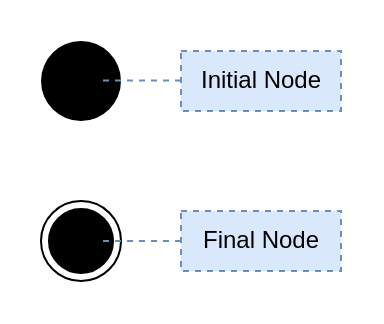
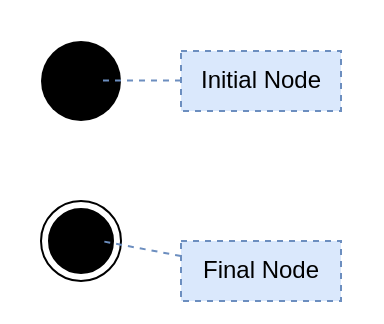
(261, 241) -> (261, 271)
